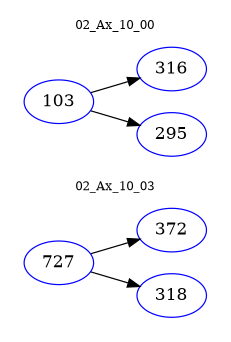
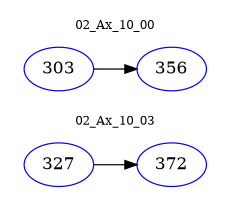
(172, 69) -> (172, 69)
(59, 102) -> (59, 69)
(172, 134) -> none
(59, 263) -> (59, 165)
(172, 296) -> none
